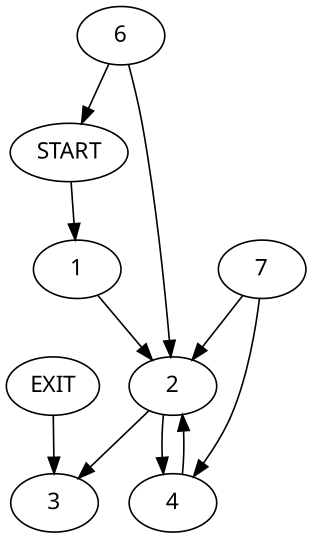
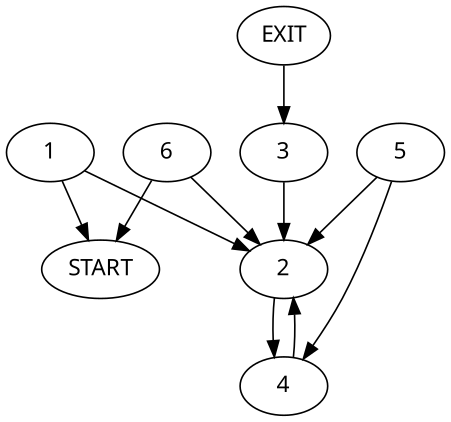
(73, 203) -> (72, 203)
(262, 269) -> (401, 152)
(120, 439) -> (284, 203)
